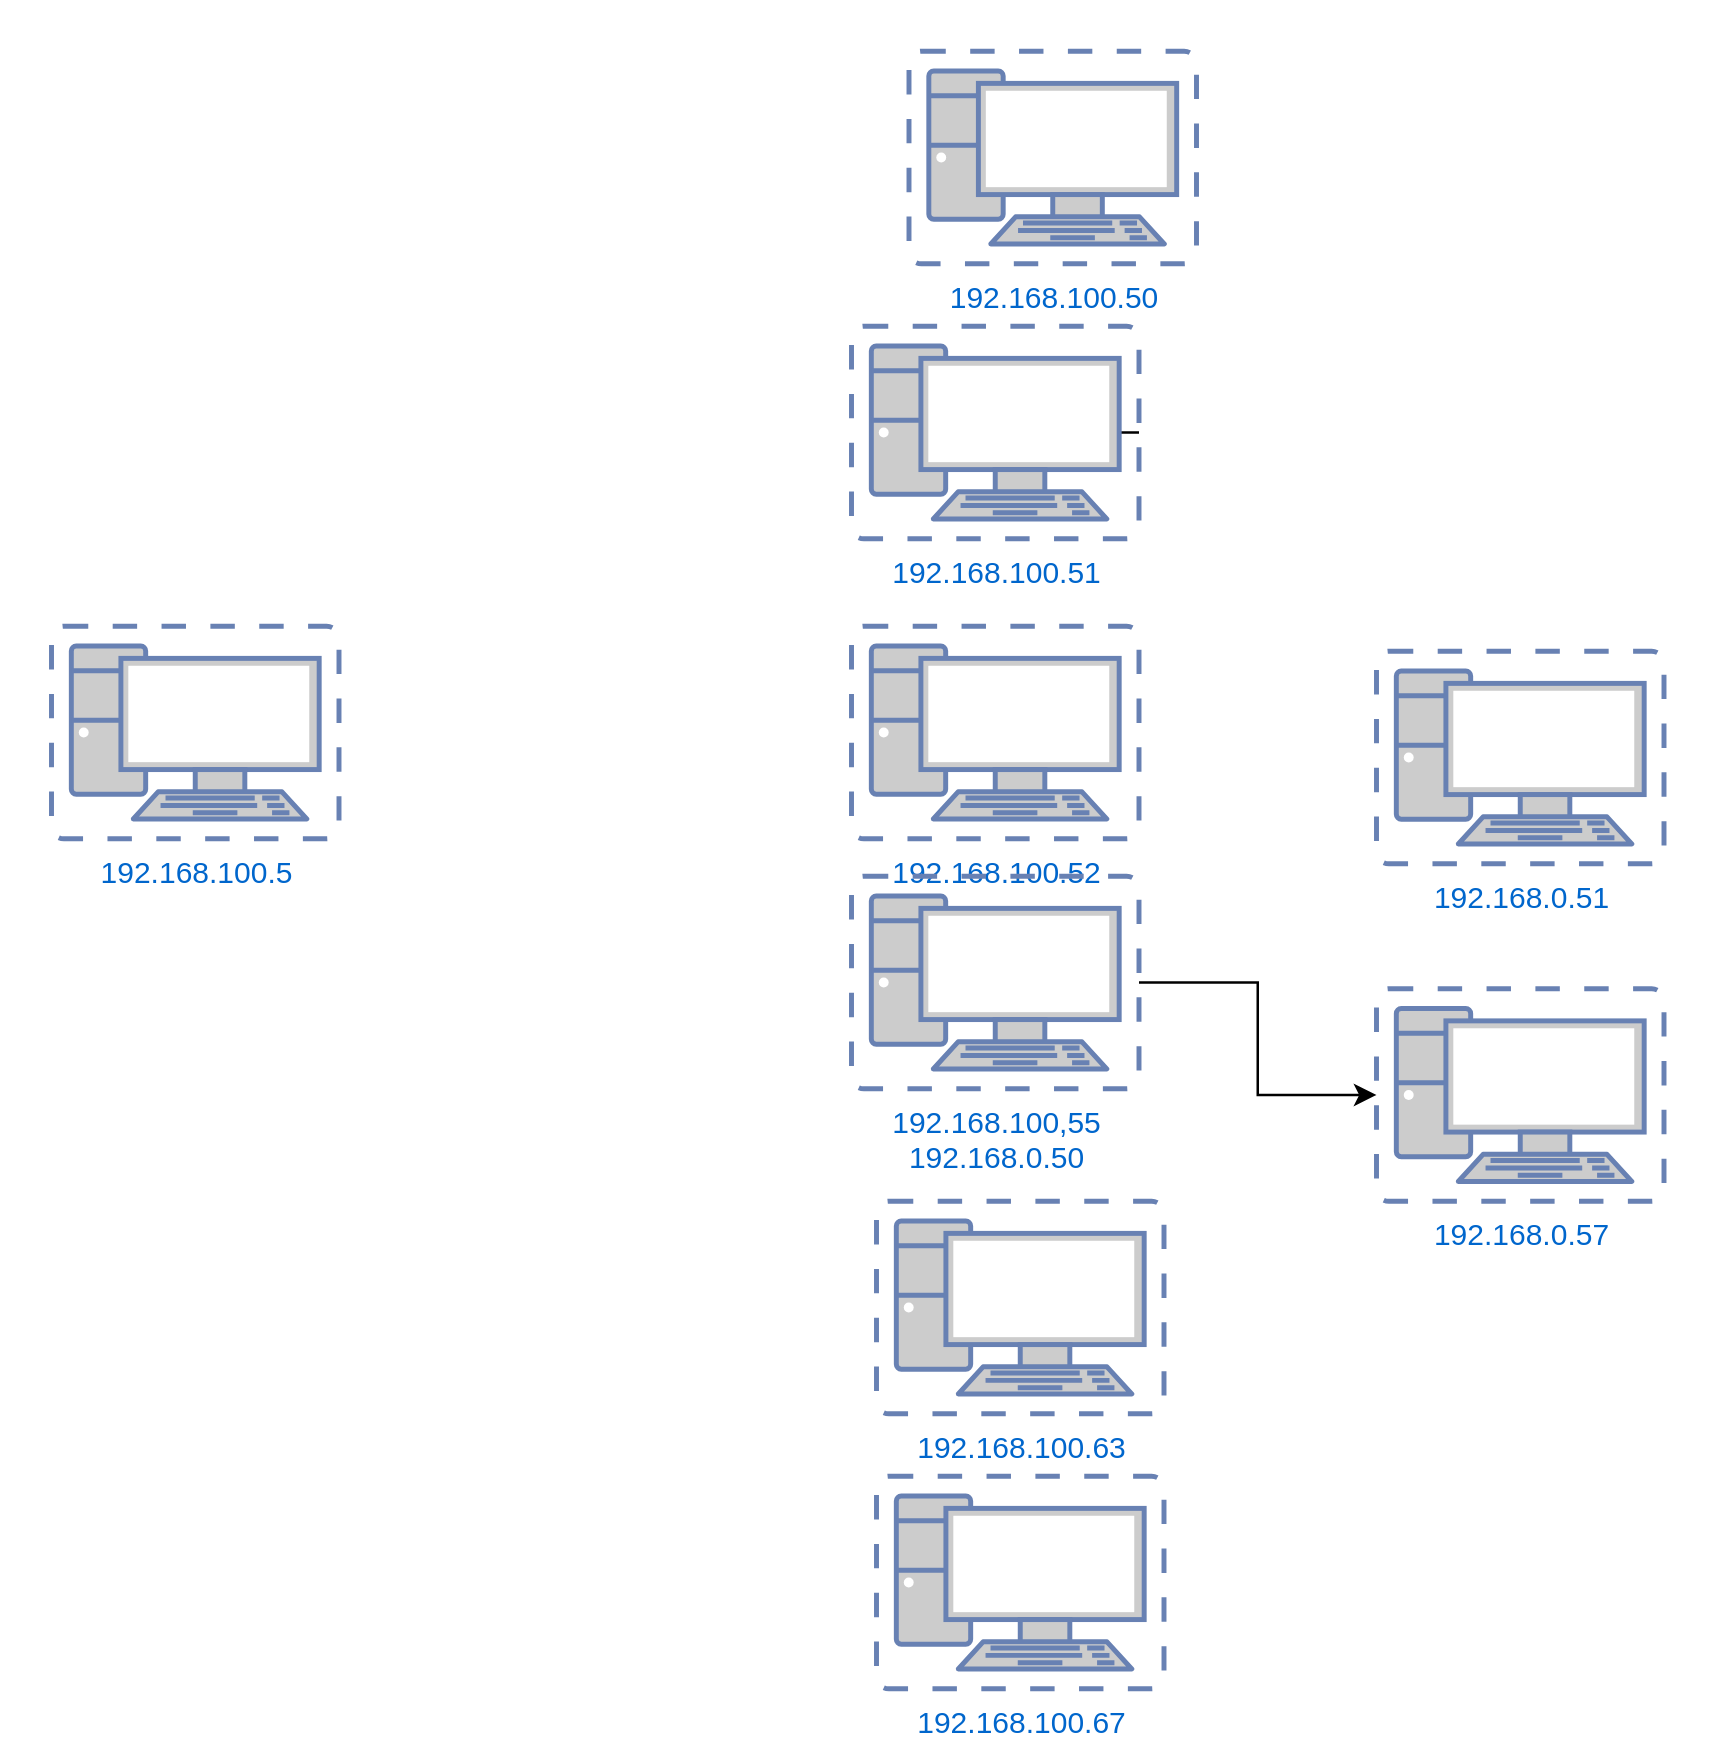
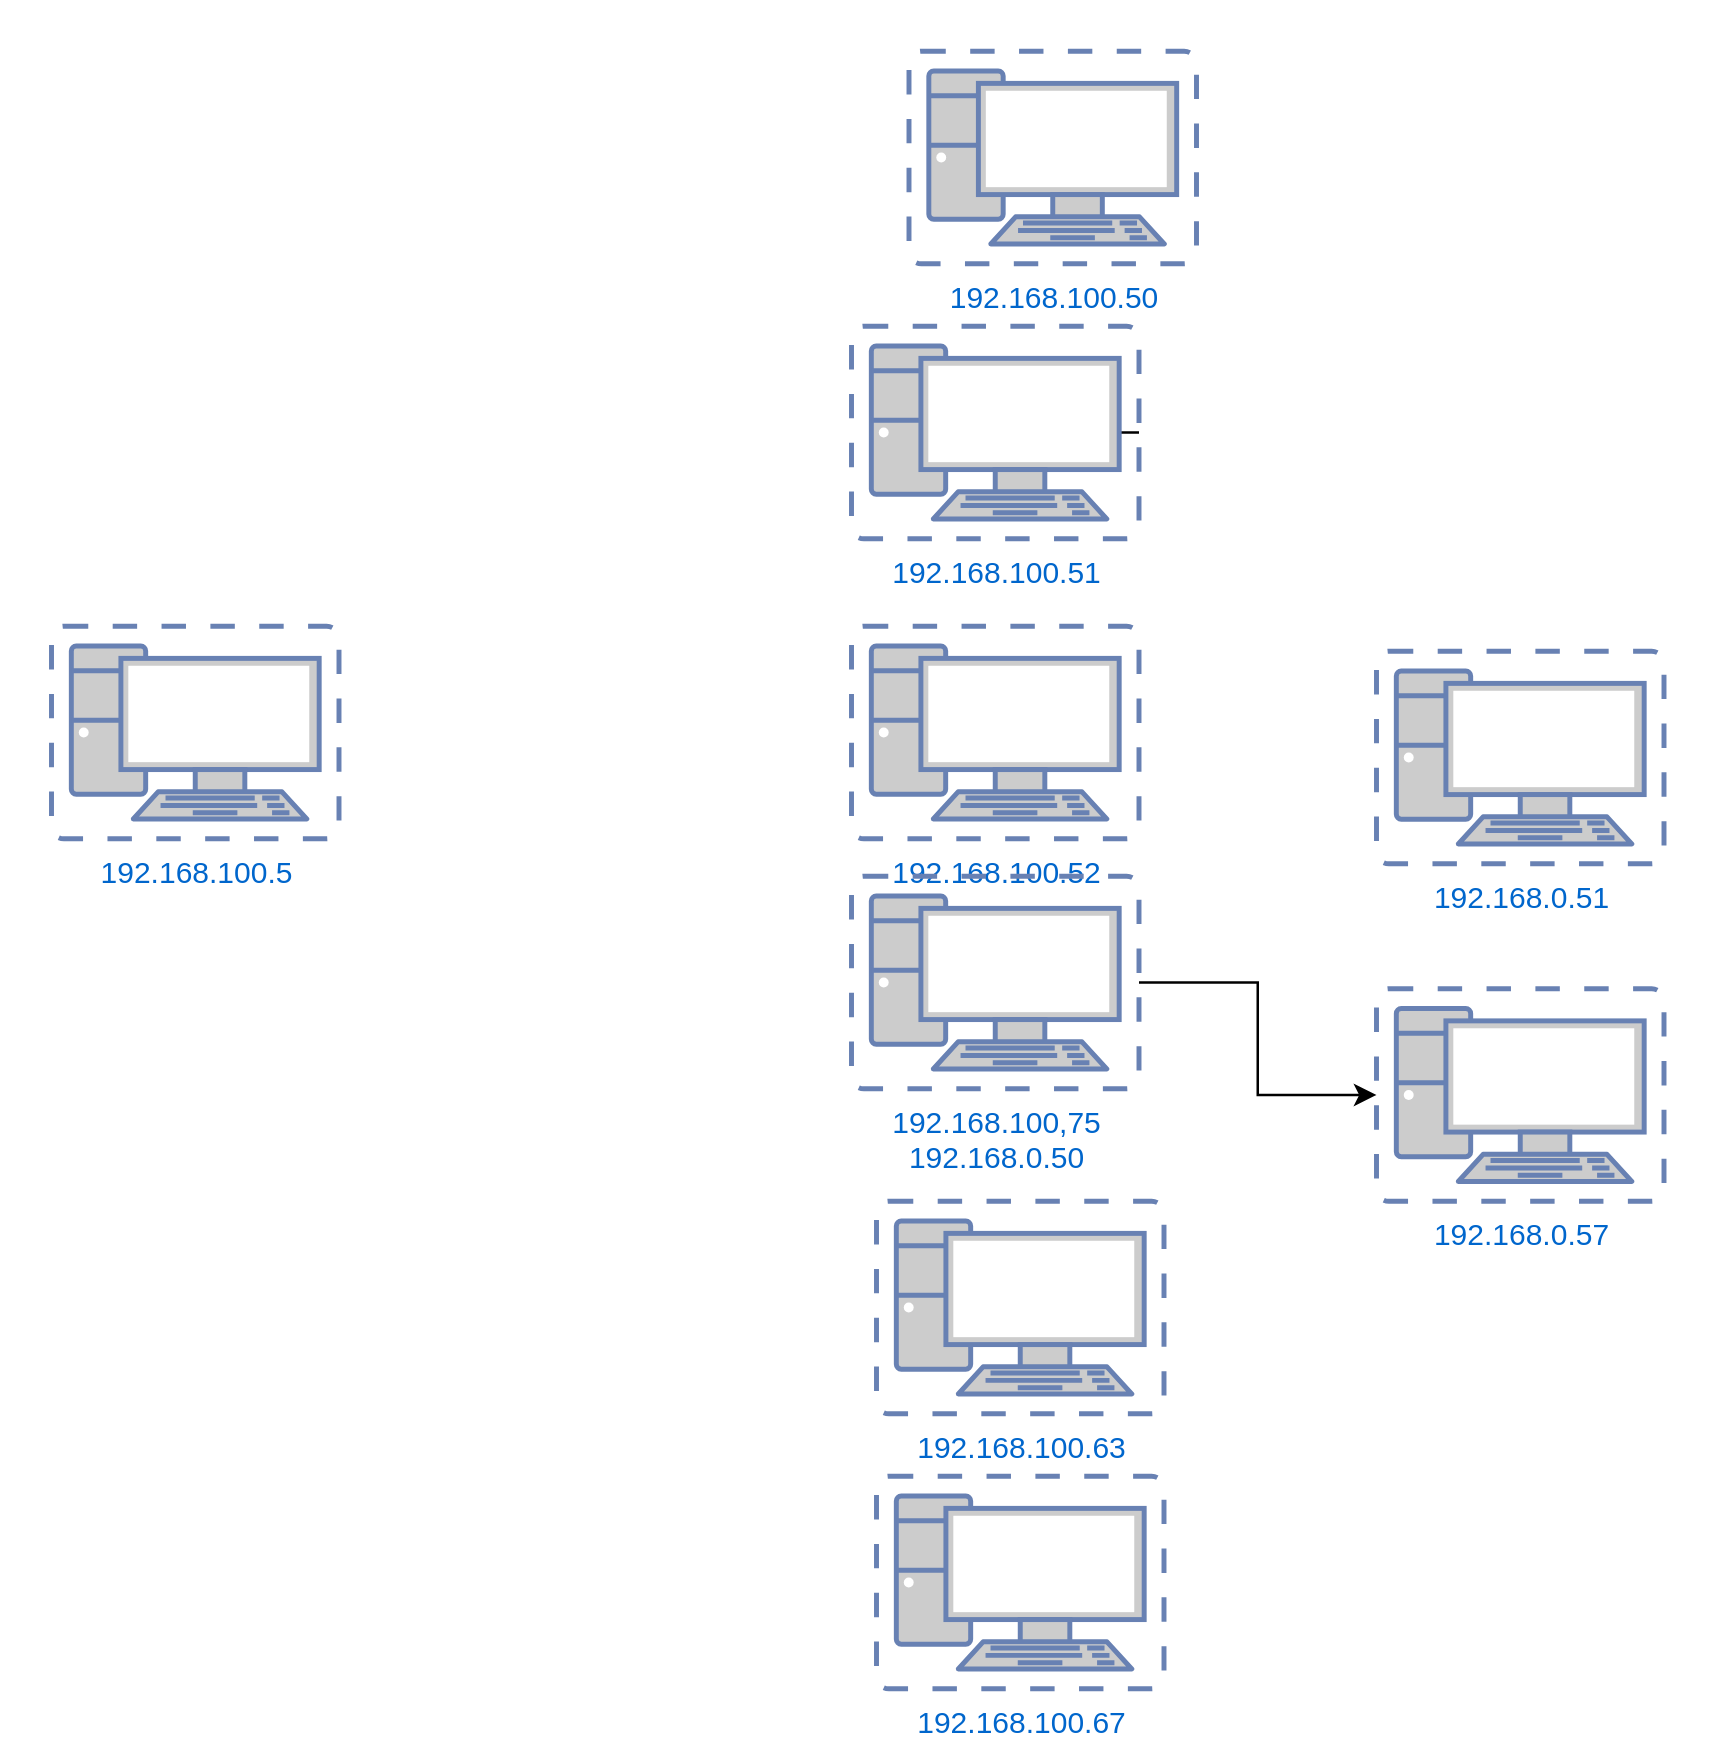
(998, 1142) -> (998, 1142)
